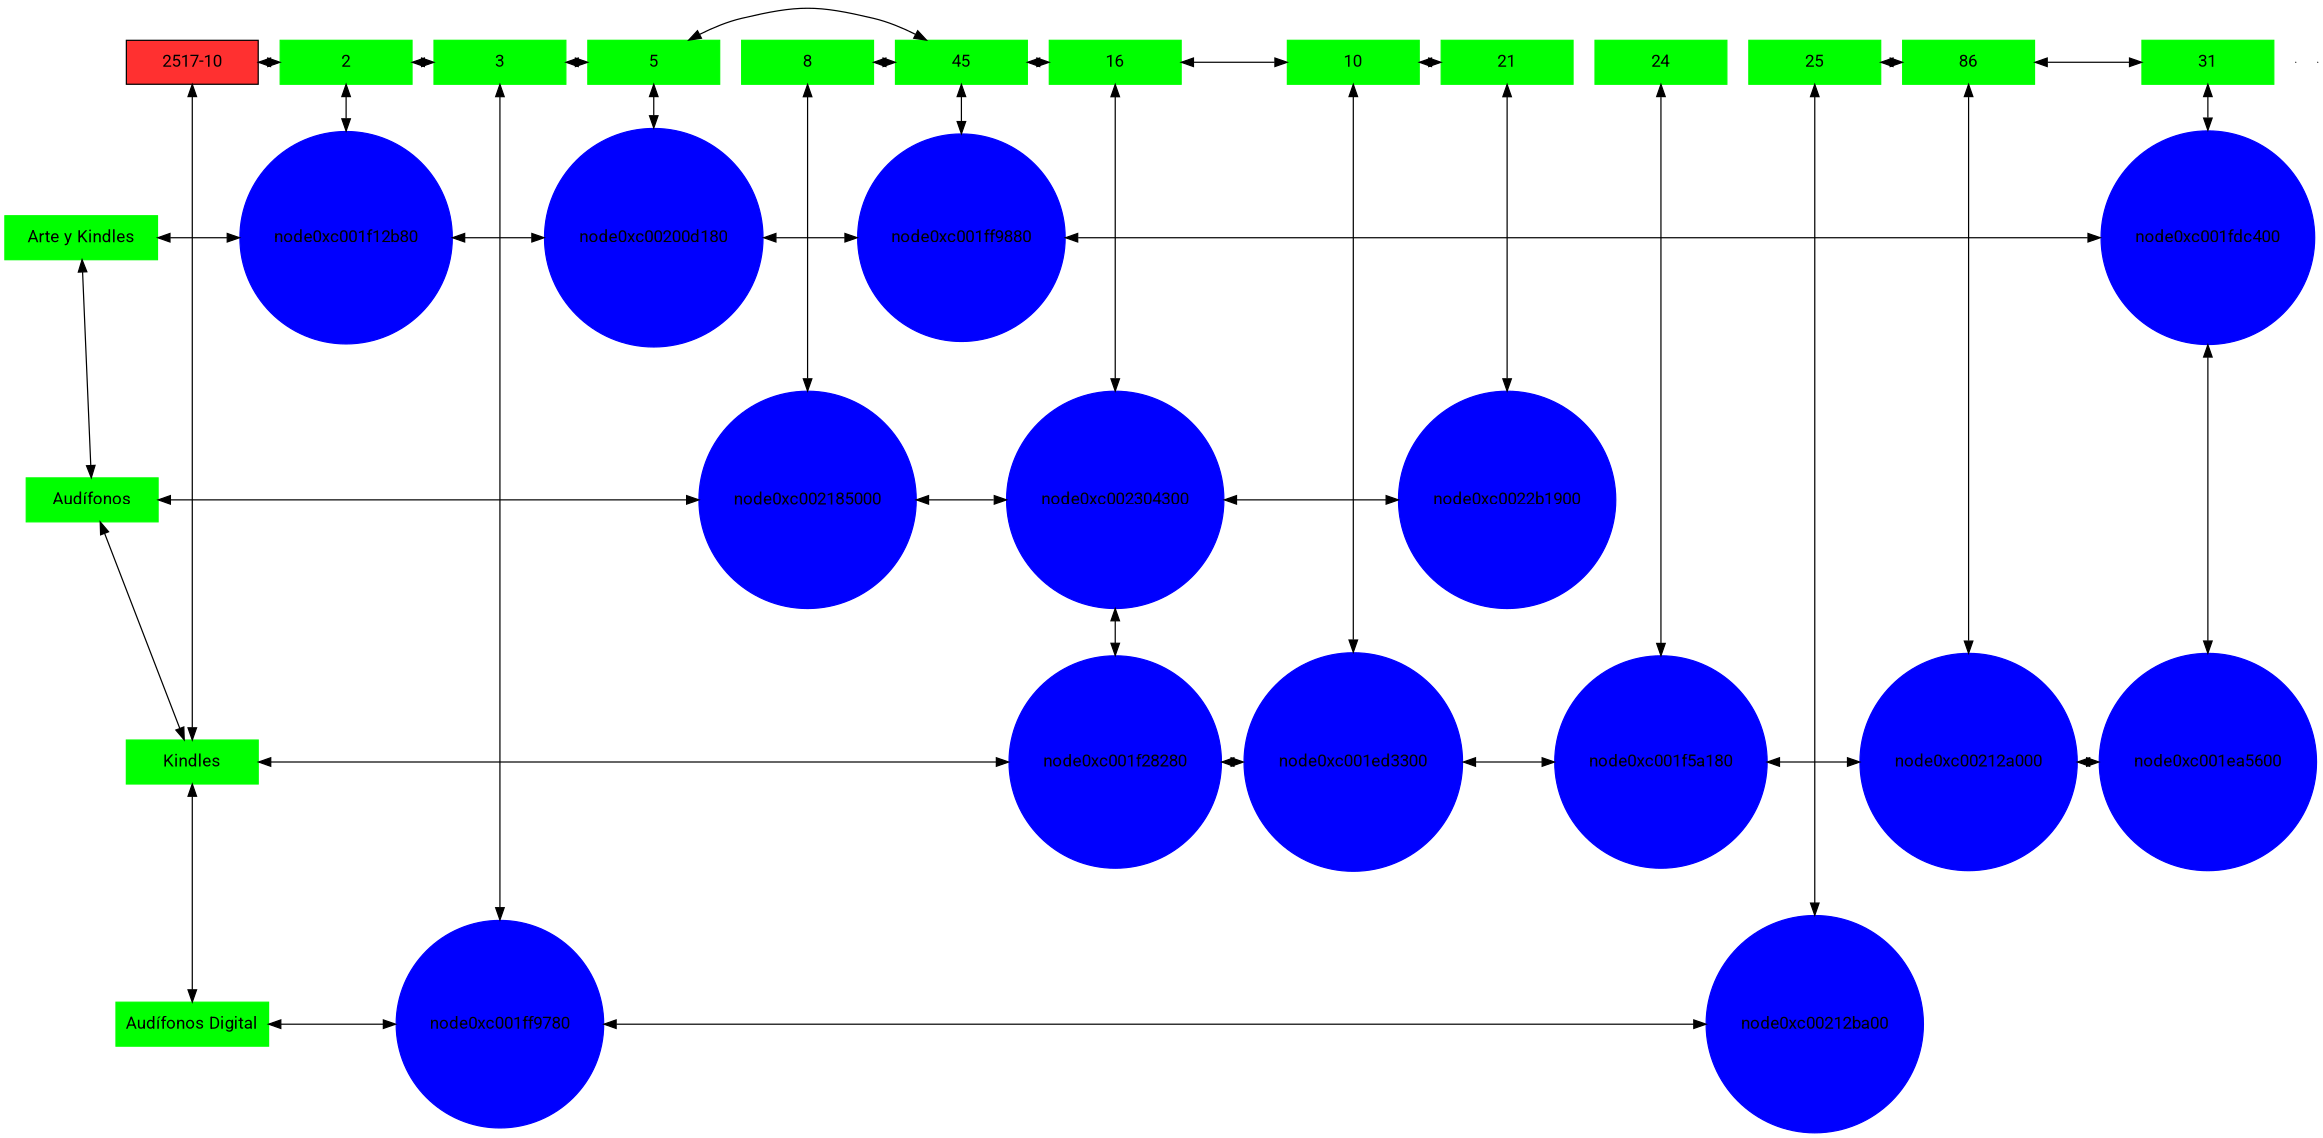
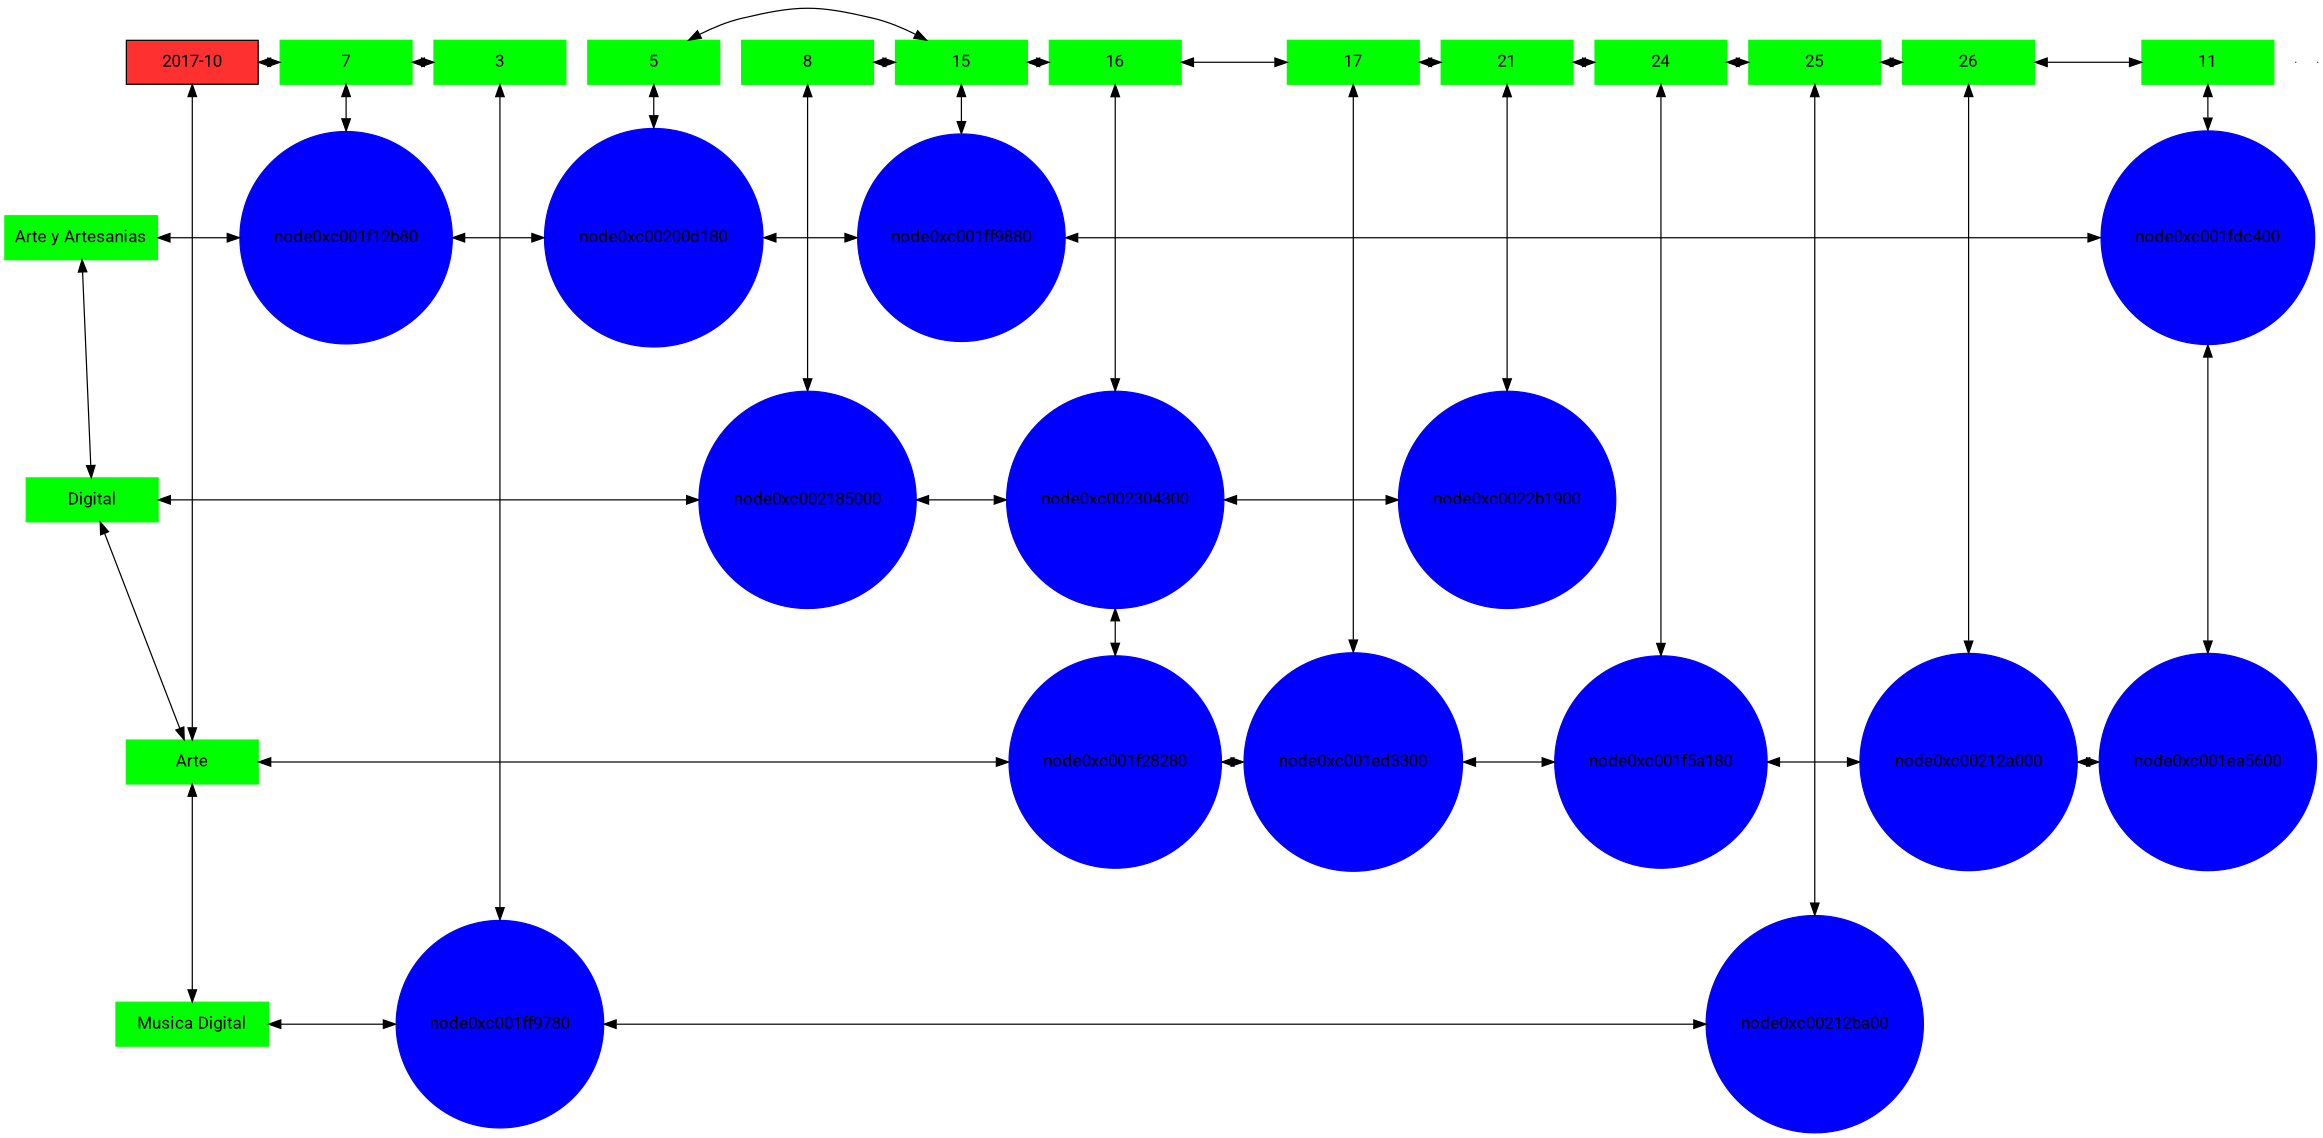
(192, 62) -> (192, 62)
(346, 62) -> (346, 62)
(579, 62) -> none
(961, 62) -> (961, 62)
(1353, 62) -> (1353, 62)
none -> (1586, 62)
none -> (1740, 62)
(1969, 62) -> (1969, 62)
(2208, 62) -> (2208, 62)
(81, 238) -> (81, 238)
(92, 500) -> (92, 500)
(192, 762) -> (192, 762)
(192, 1024) -> (192, 1024)
